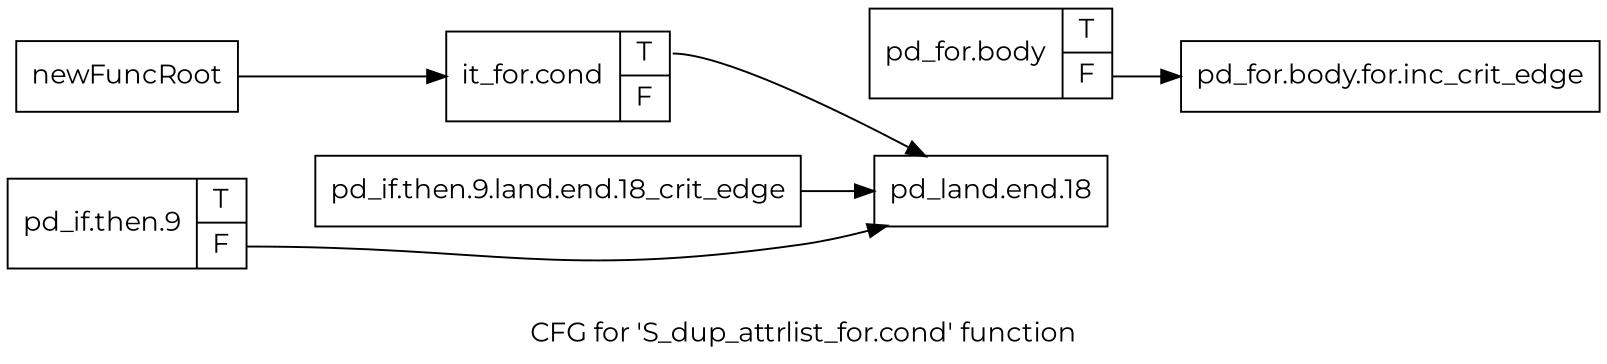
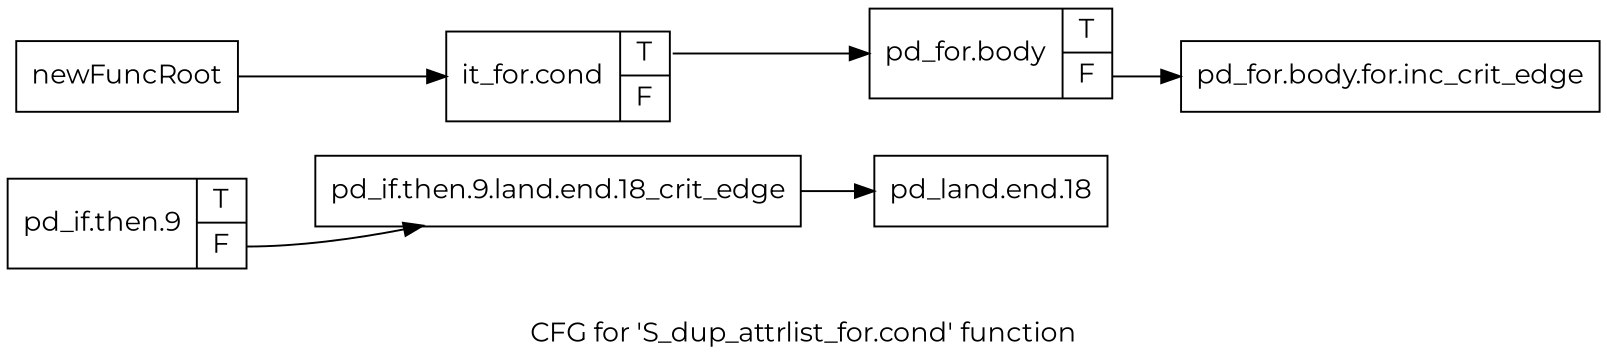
(794, 92) -> (761, 54)
(558, 260) -> (326, 242)
